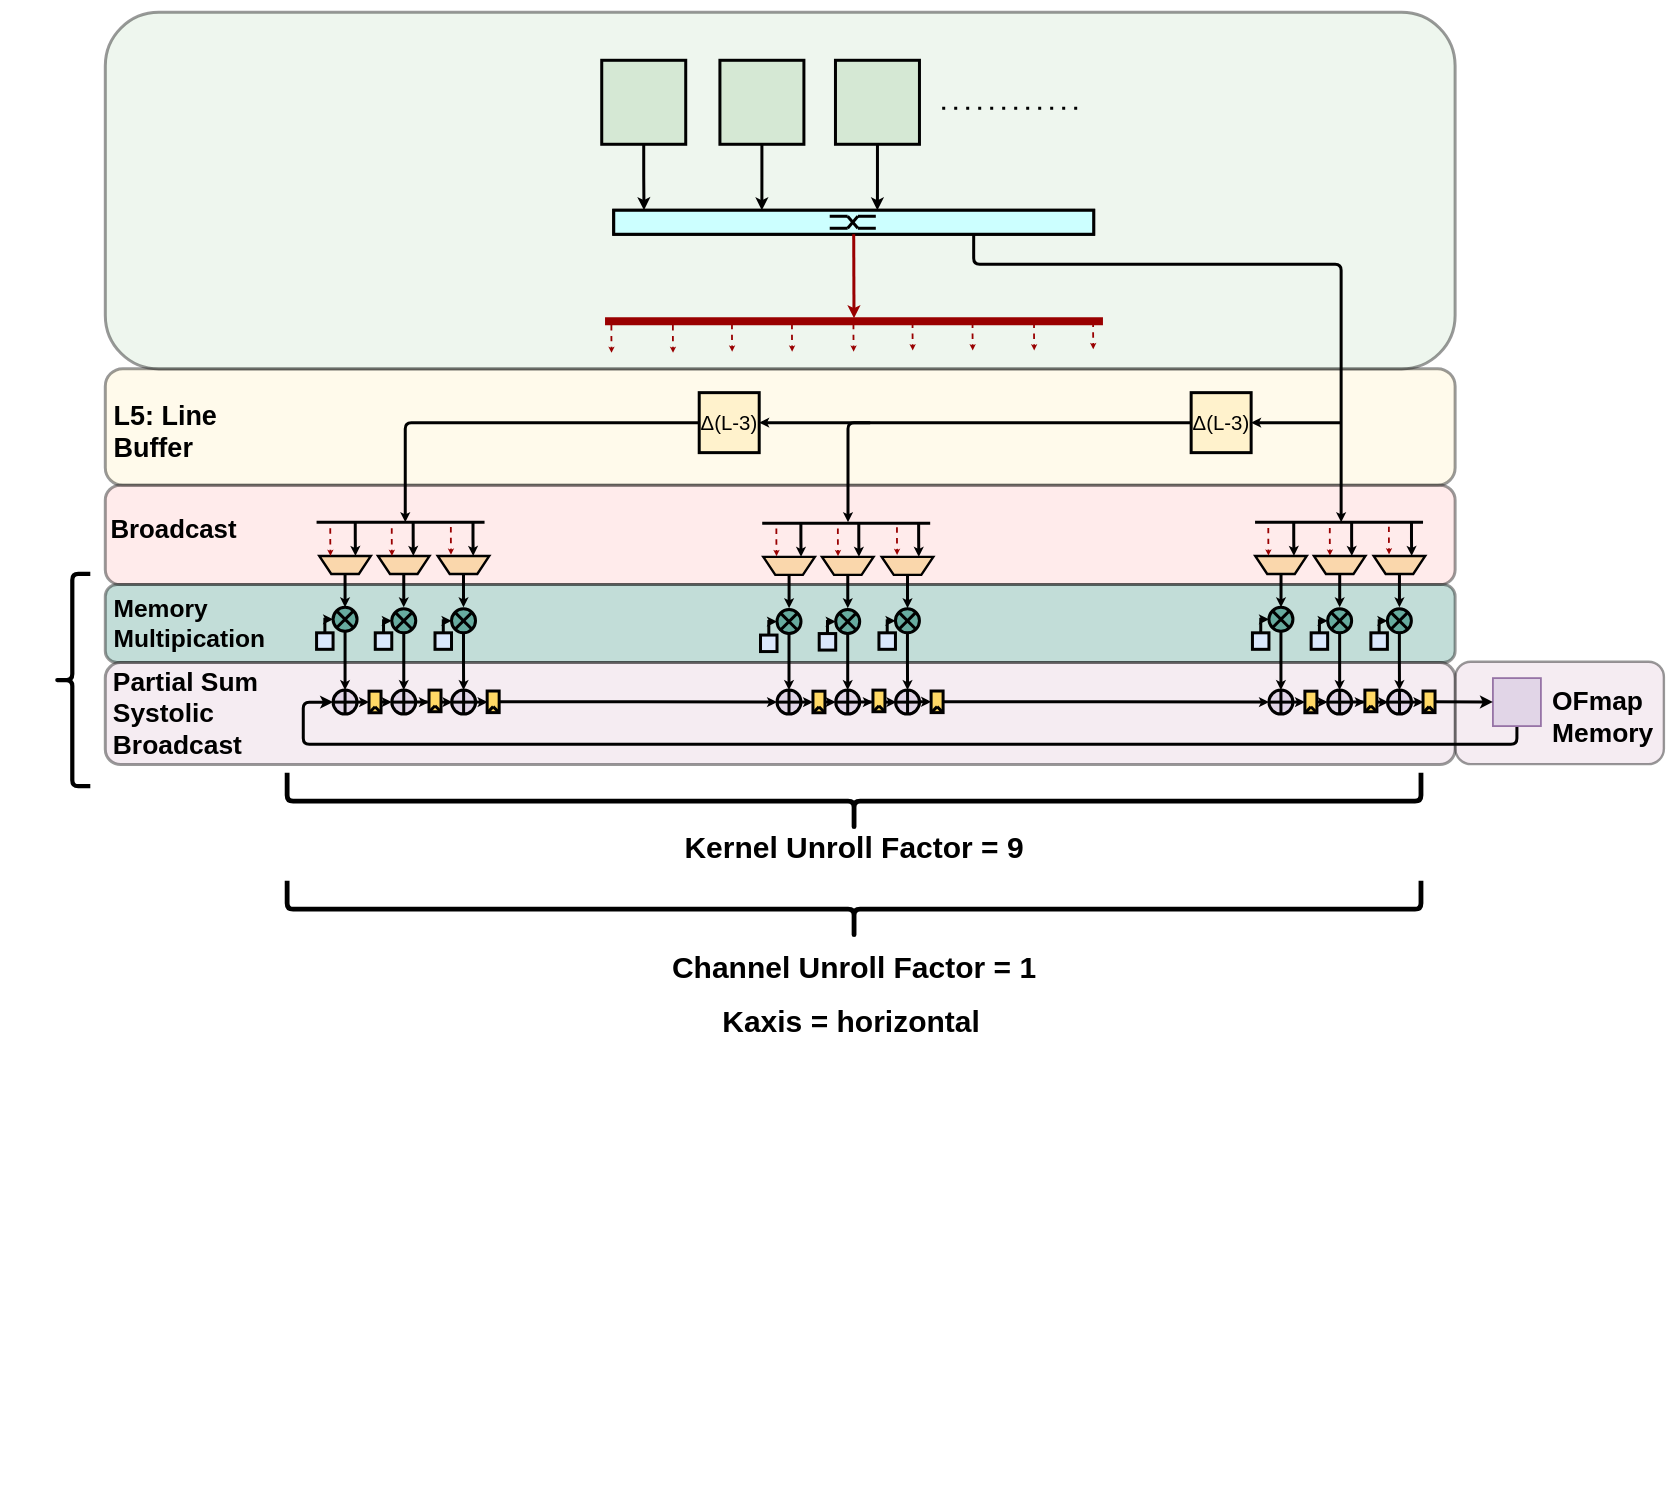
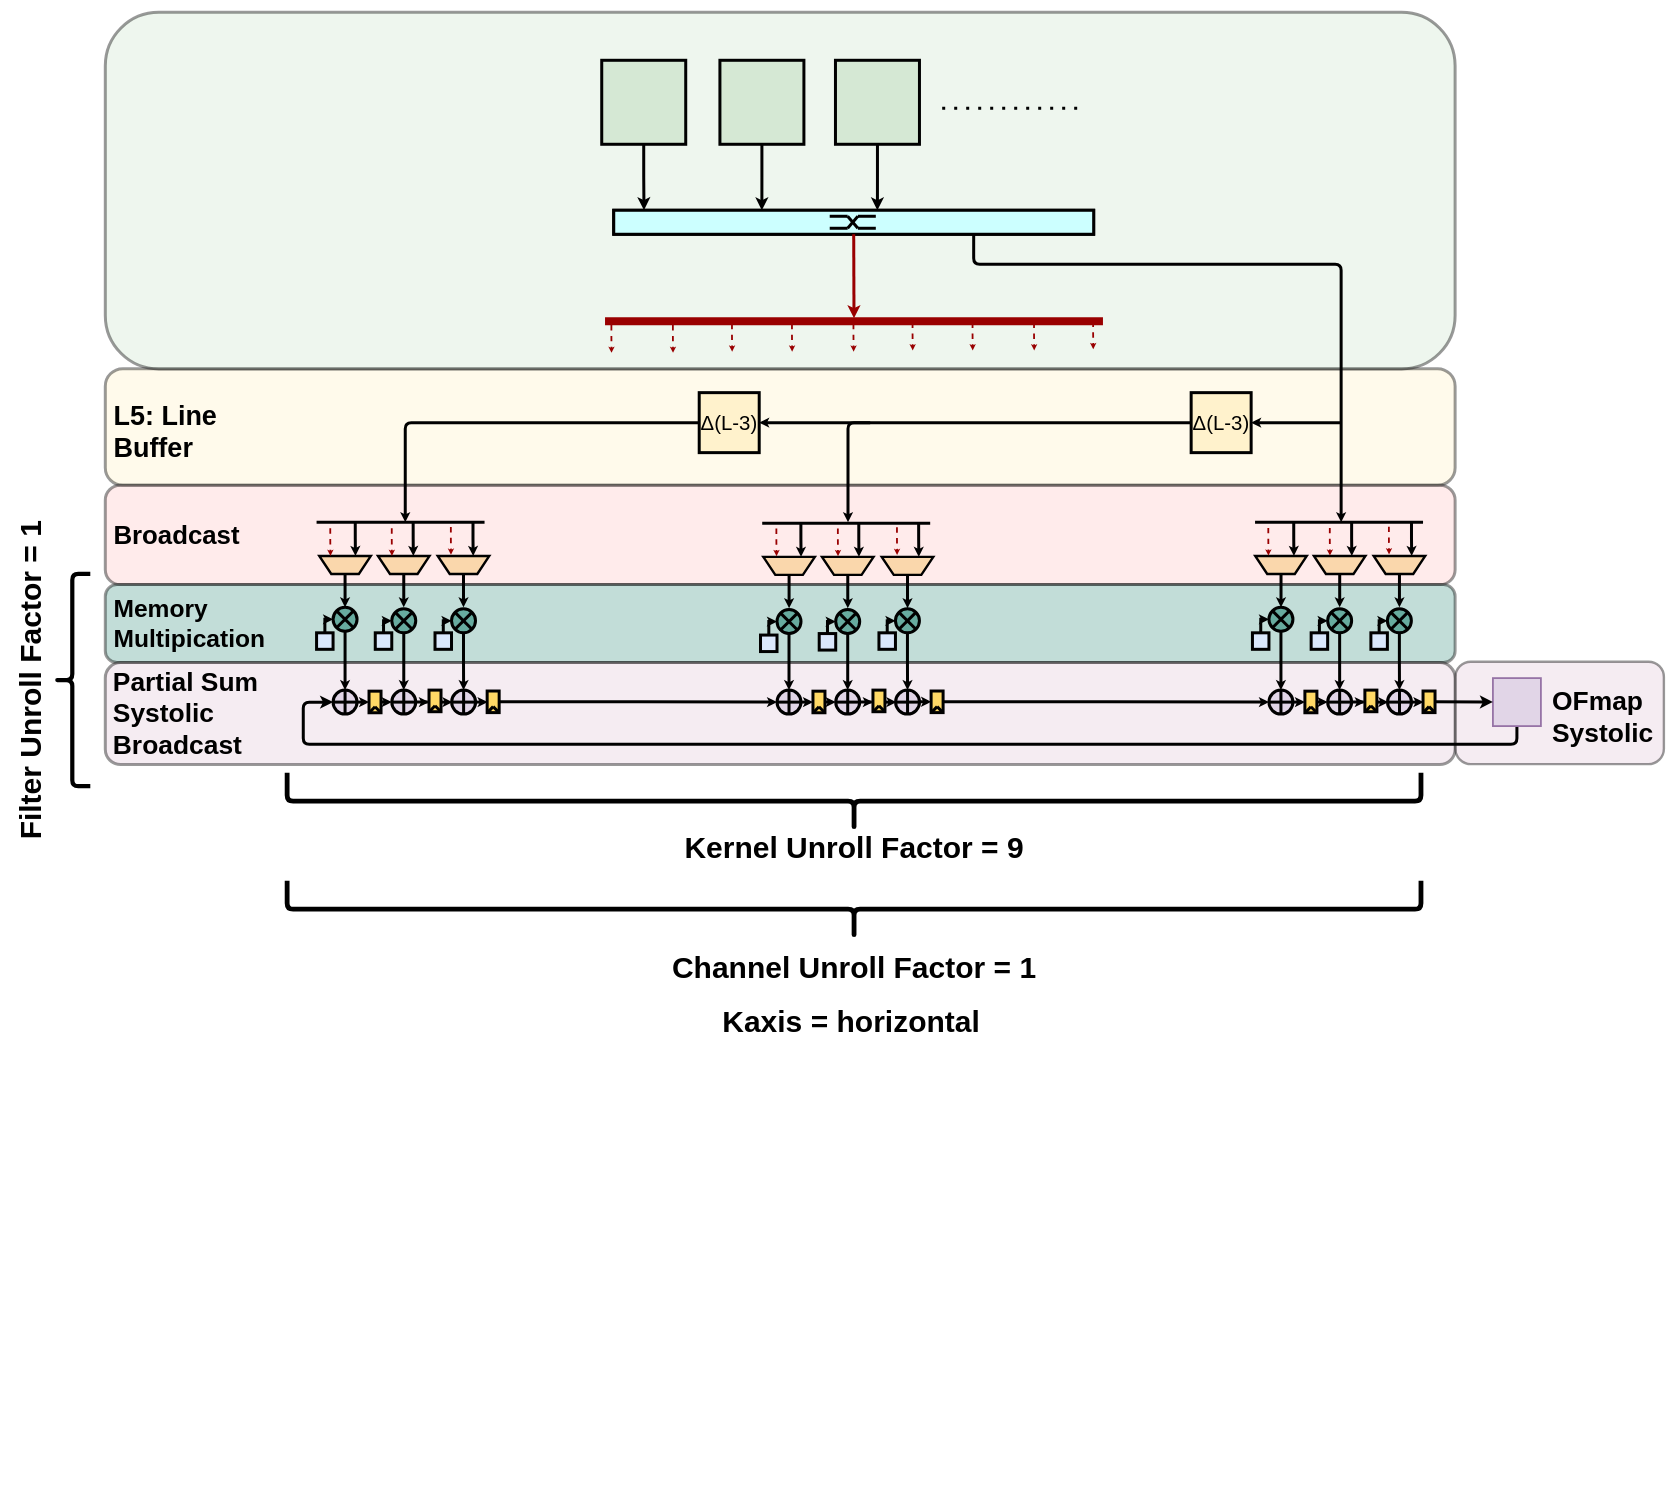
(196, 529) -> (199, 535)
none -> (30, 680)
(1606, 717) -> (1606, 717)
